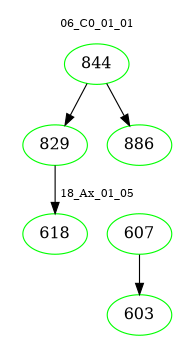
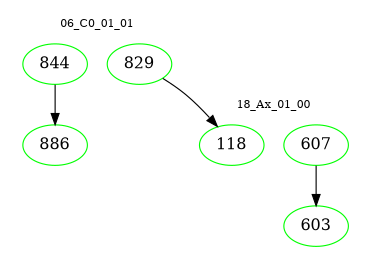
(79, 99) -> none
(97, 194) -> (274, 105)
(55, 234) -> (232, 145)
